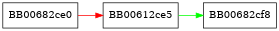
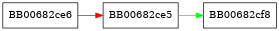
(40, 15) -> (40, 15)
(141, 15) -> (141, 15)
